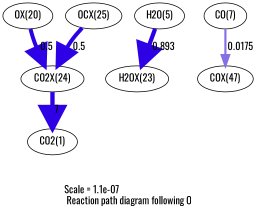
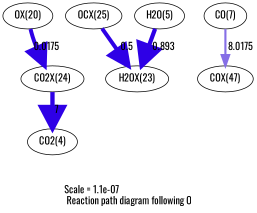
(74, 38) -> (110, 39)
(46, 47) -> (46, 47)
(240, 47) -> (240, 47)
(52, 142) -> (52, 142)
